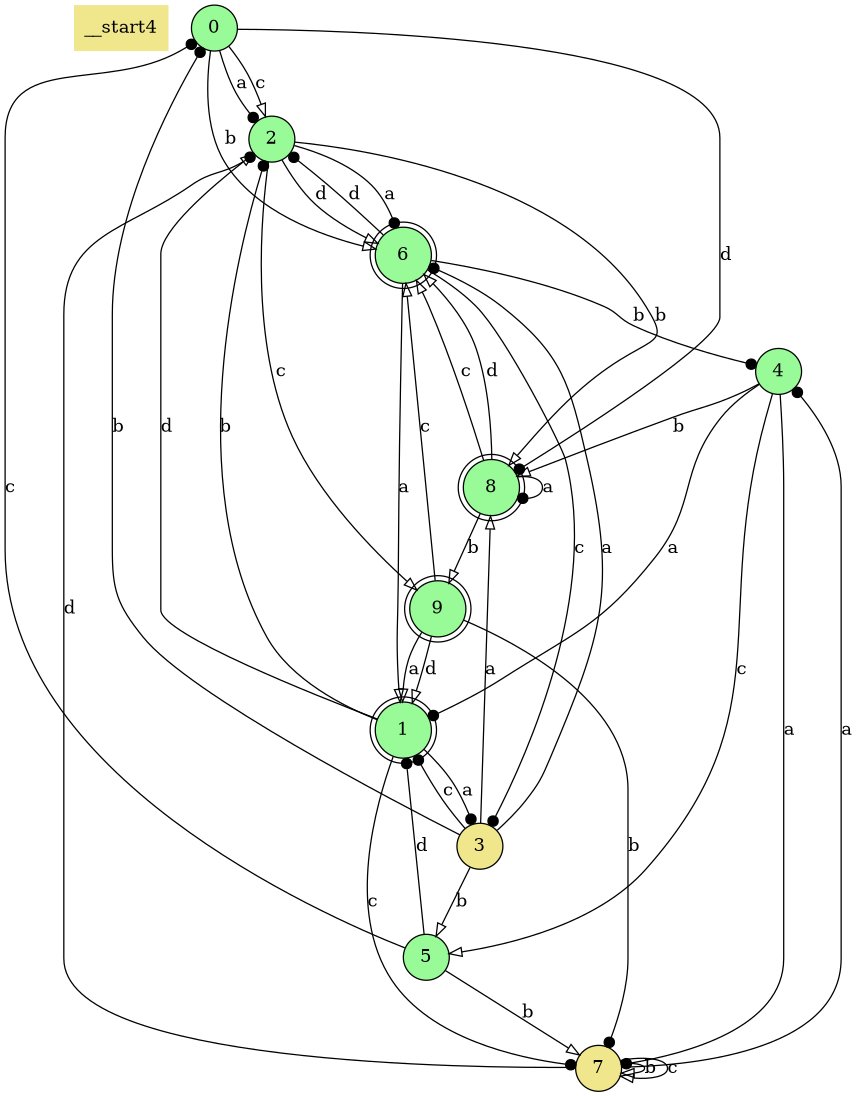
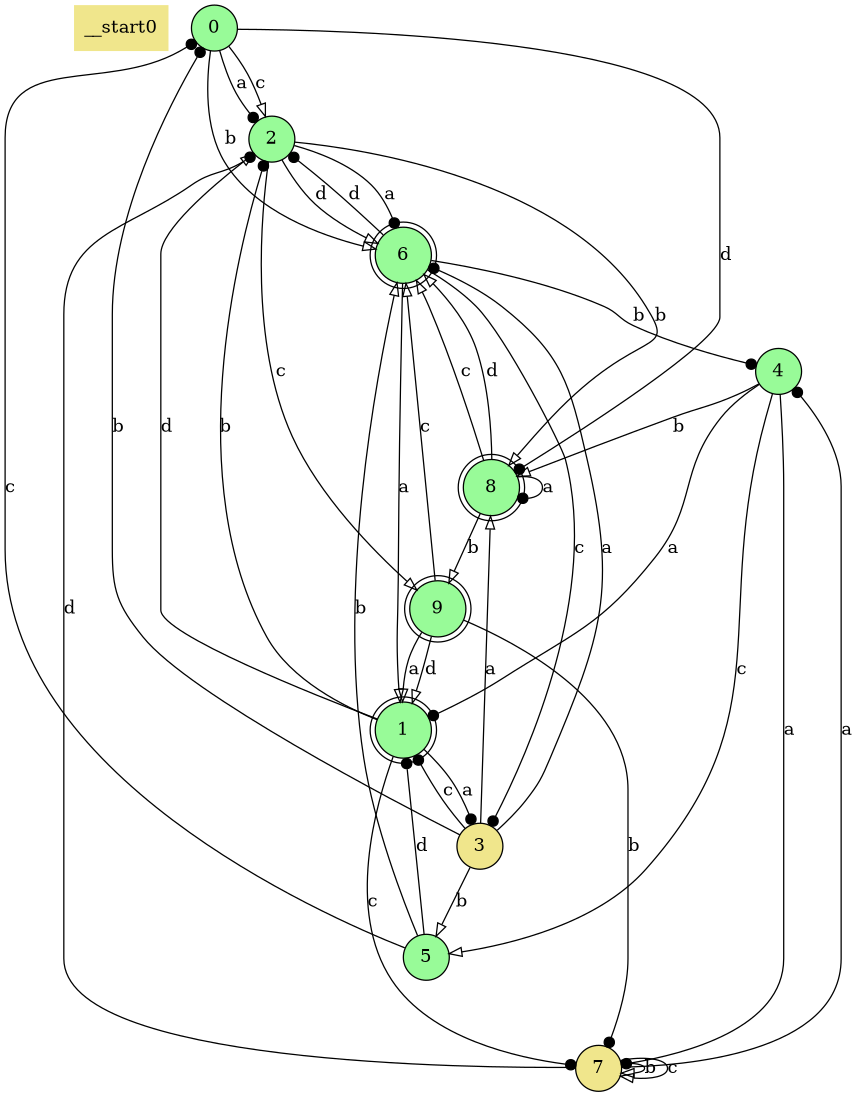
(121, 28) -> (121, 28)
(507, 1009) -> (355, 618)
